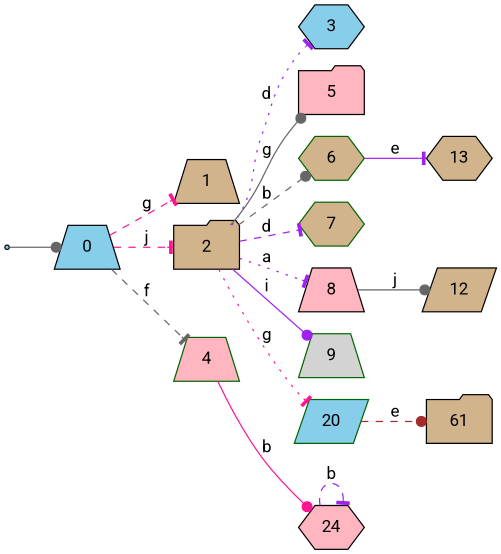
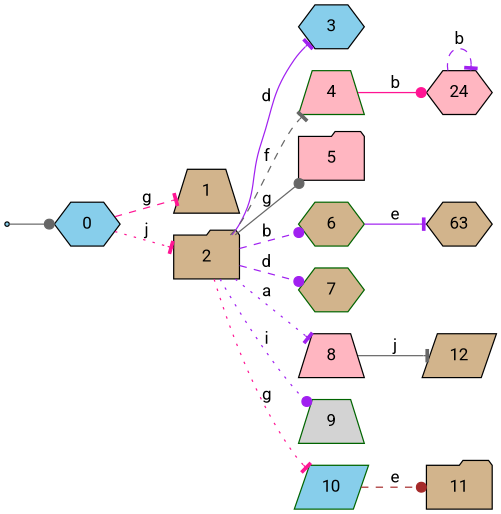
(262, 133) -> (263, 139)
(459, 158) -> (459, 224)
(270, 202) -> (267, 241)
(268, 236) -> (267, 273)
(87, 247) -> (87, 224)
(140, 247) -> (141, 239)
(389, 290) -> (391, 356)
(268, 301) -> (258, 341)
(147, 303) -> (265, 177)
(331, 421) -> (331, 487)
(459, 421) -> (459, 487)
